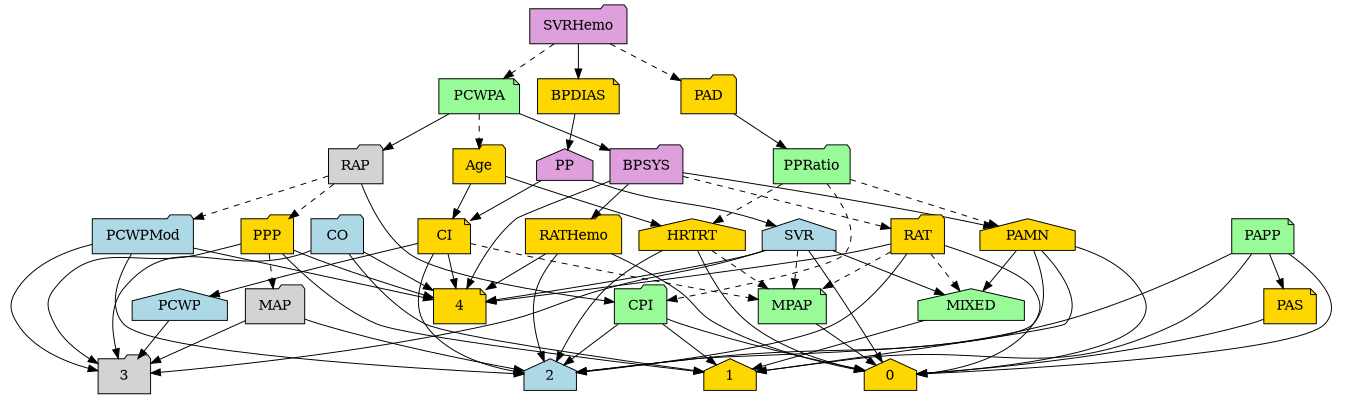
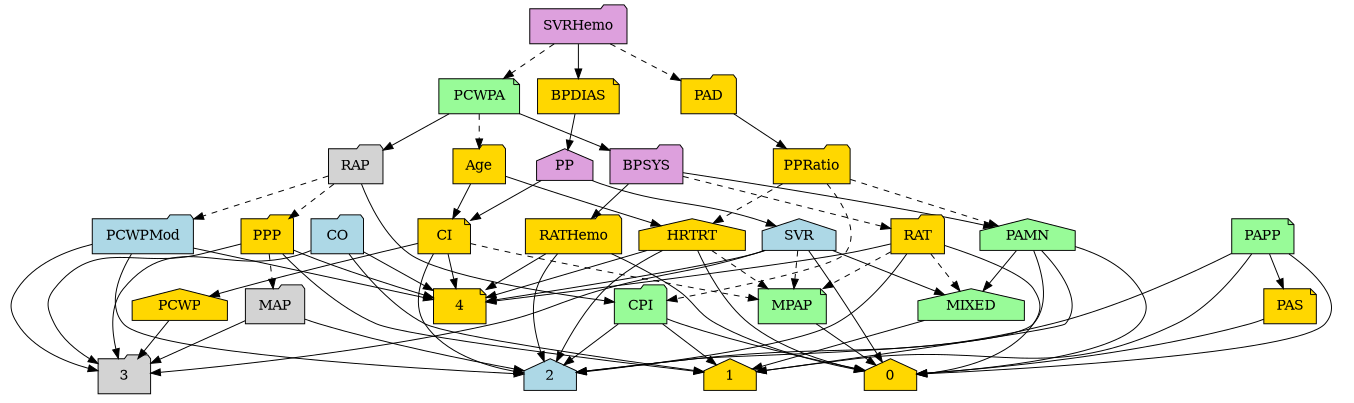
(812, 166) -> (812, 166)
(527, 214) -> (571, 273)
(1028, 236) -> (1028, 236)
(180, 306) -> (180, 306)
